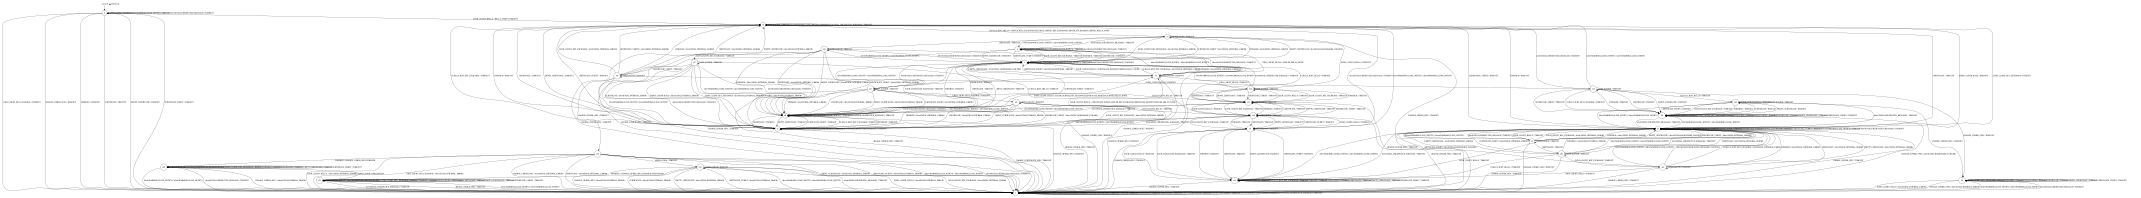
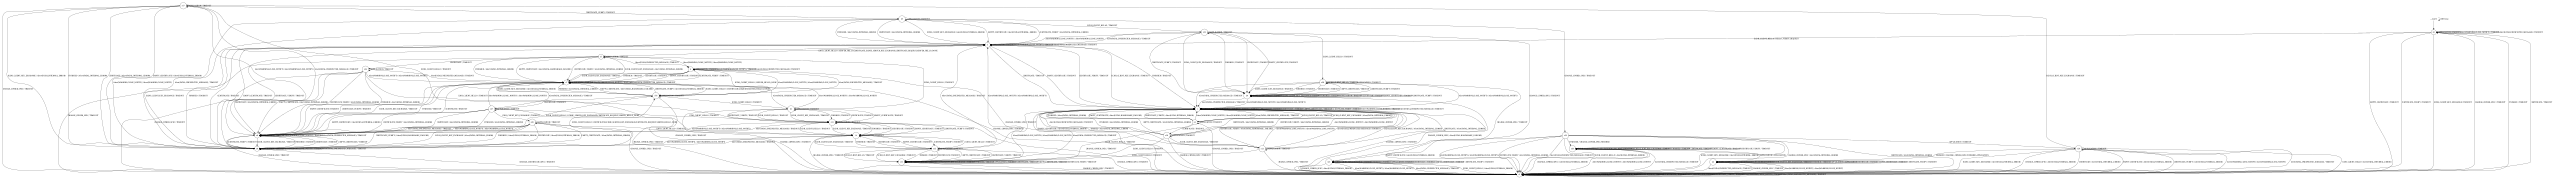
(754, 53) -> (1192, 8)
